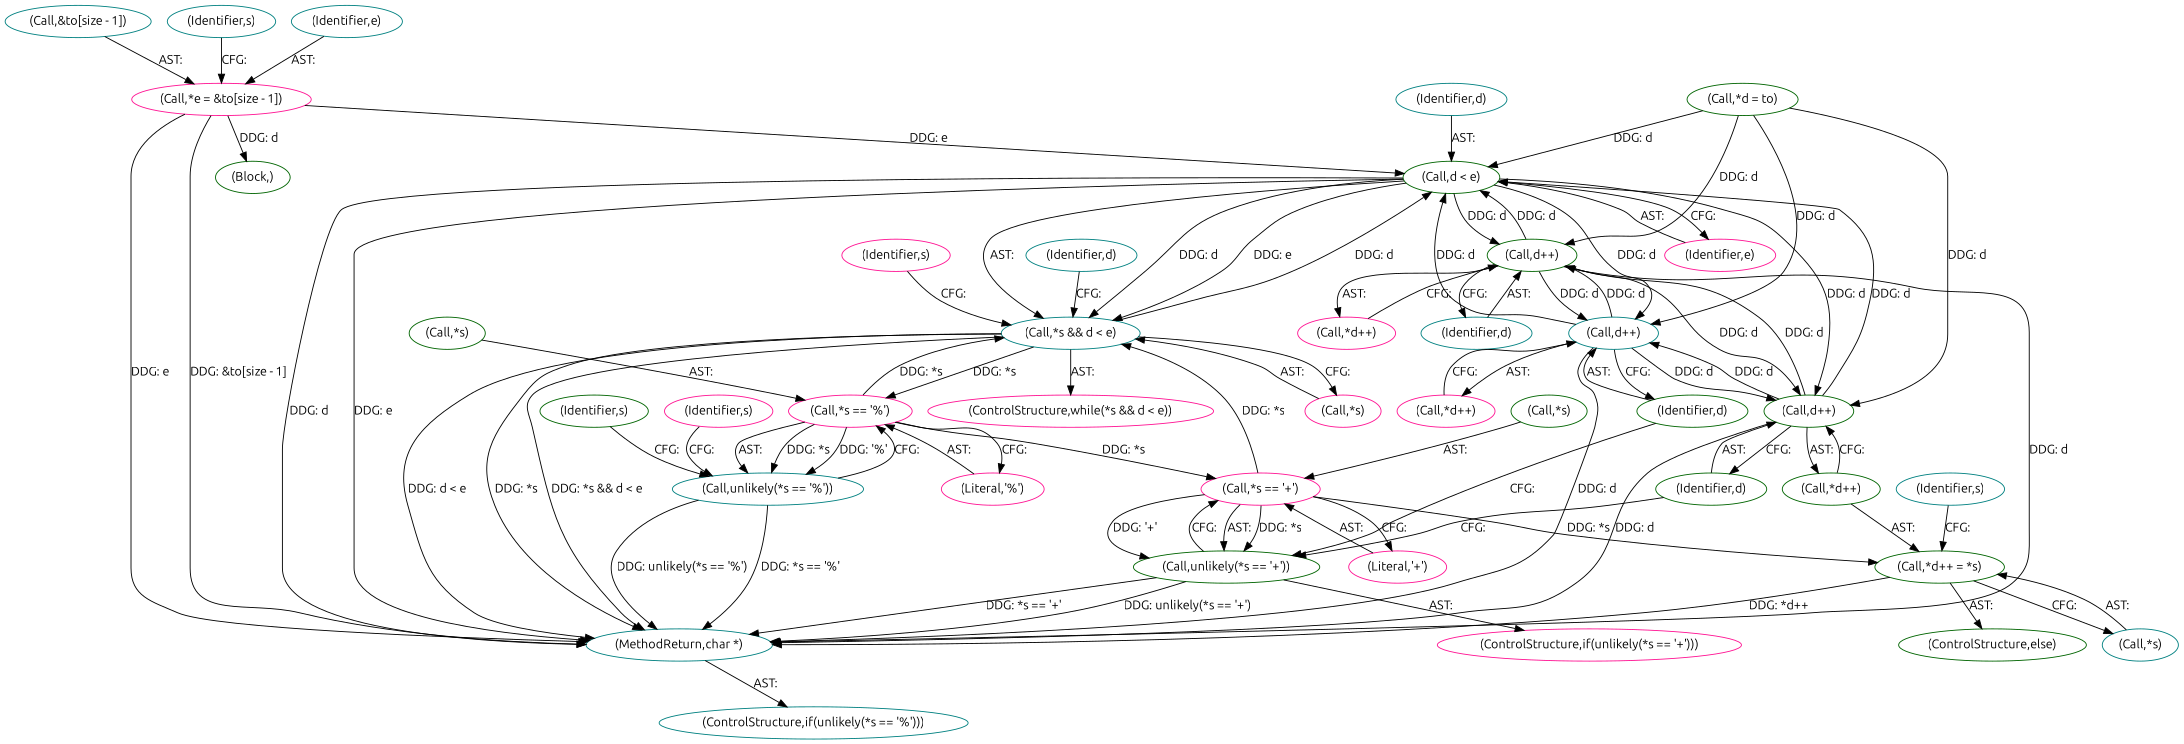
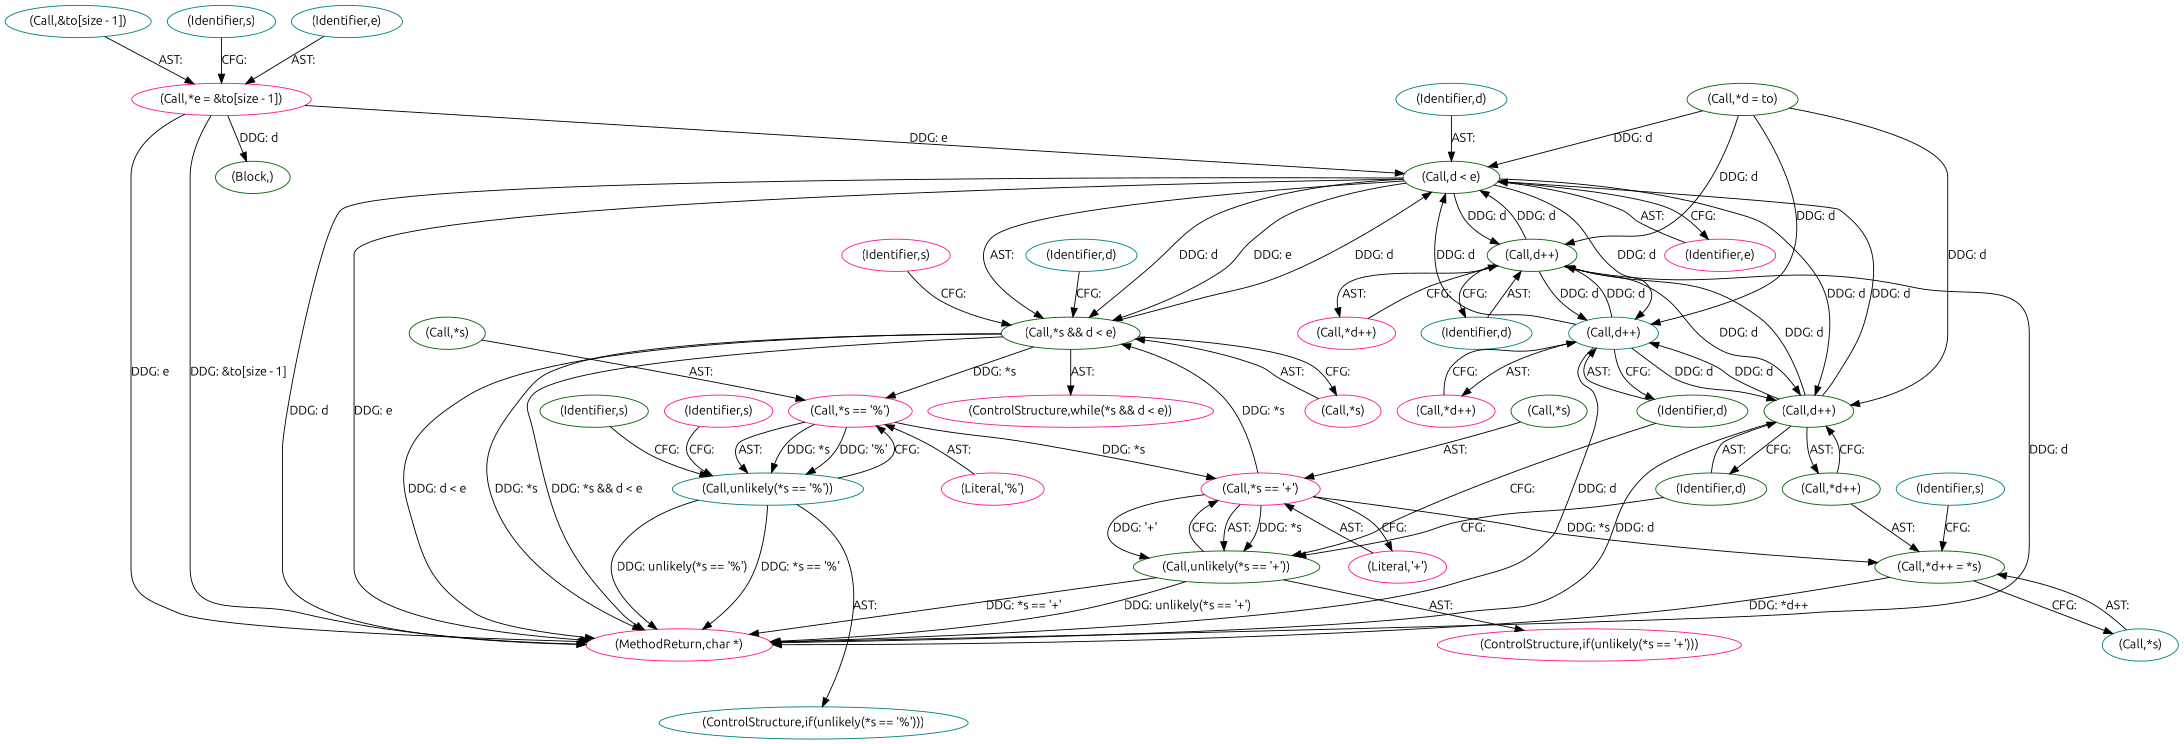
(1071, 333) -> (1071, 333)
(924, 355) -> none
(963, 428) -> none
(679, 645) -> (679, 645)
(1993, 645) -> none
(742, 682) -> (854, 593)
